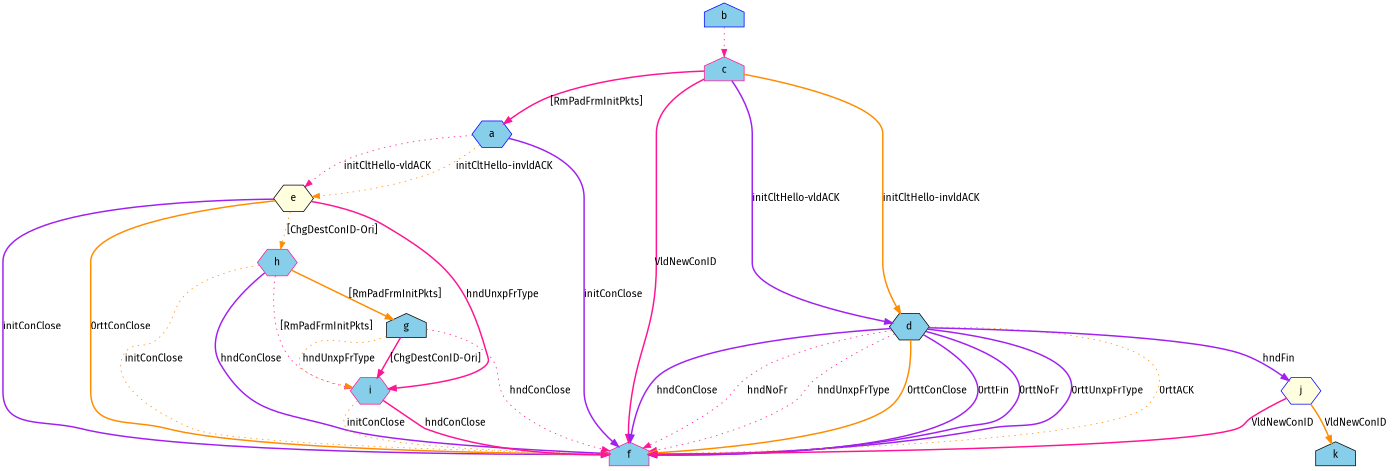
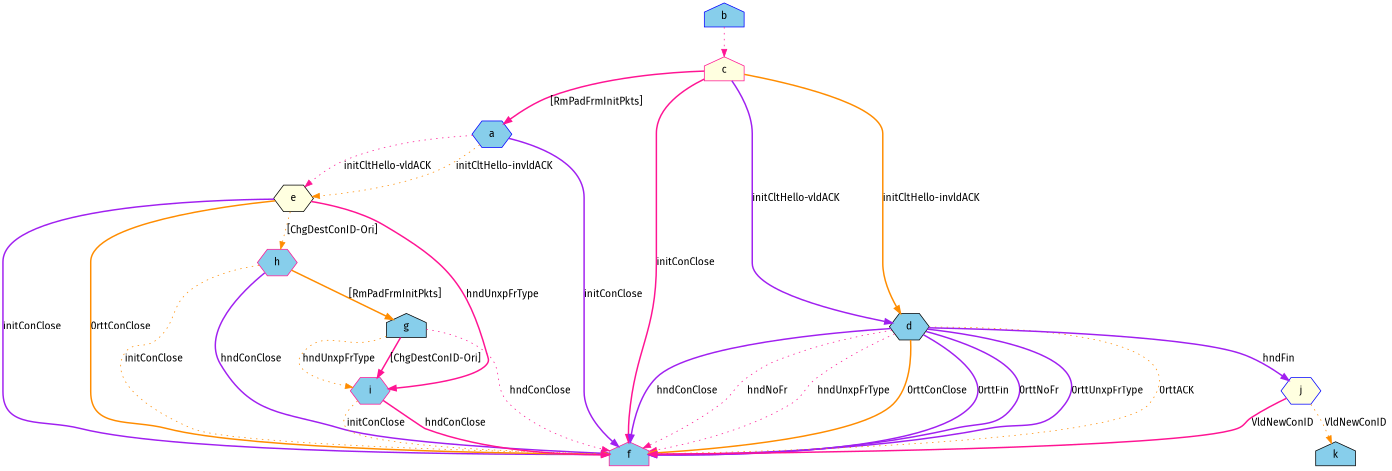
(724, 70) -> (724, 70)
(687, 263) -> (687, 263)
(284, 349) -> none
(1321, 420) -> (1321, 420)
